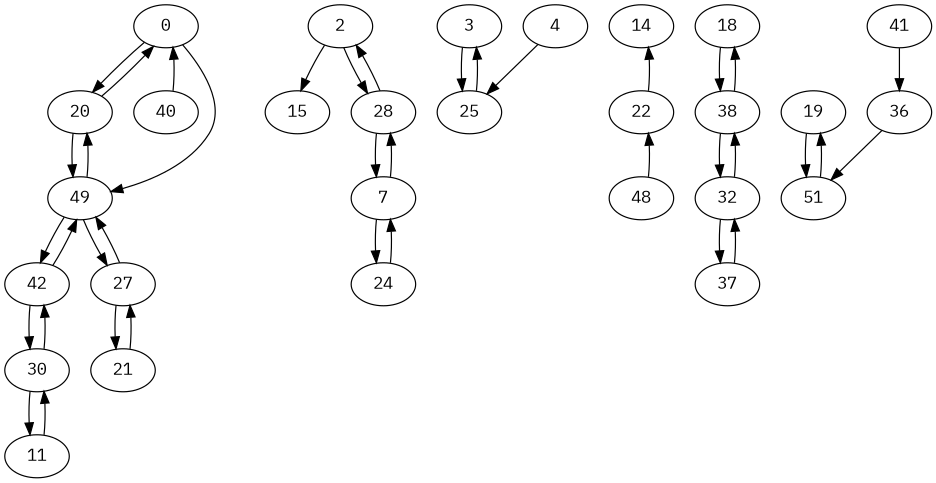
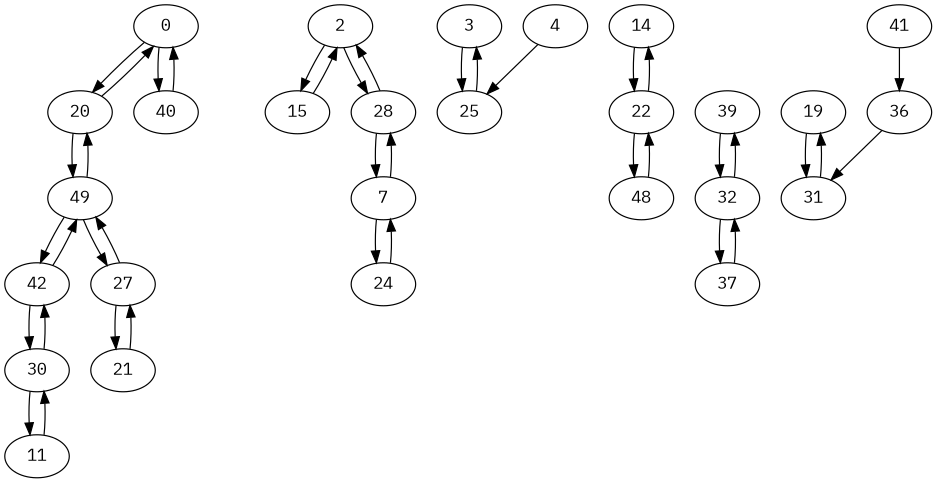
(727, 26) -> none
none -> (633, 63)
none -> (323, 76)
(727, 112) -> (727, 112)
(207, 136) -> (158, 63)
none -> (633, 149)
(813, 198) -> (813, 198)
